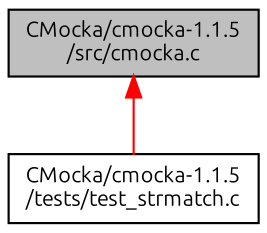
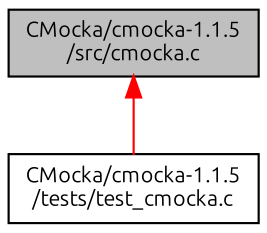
(134, 189) -> (134, 189)
